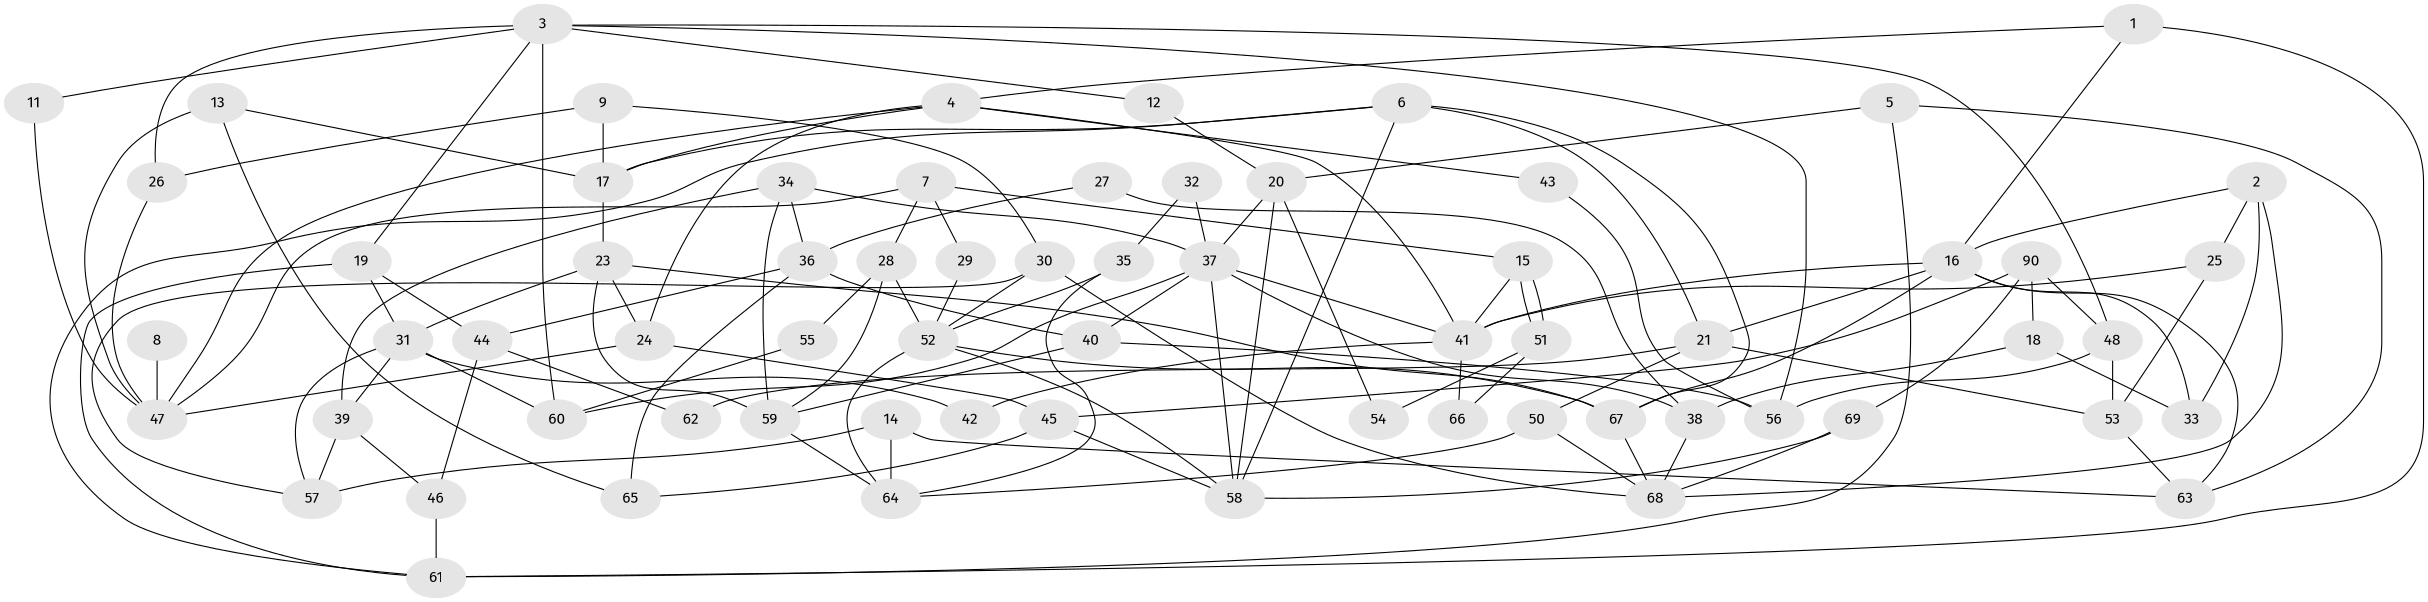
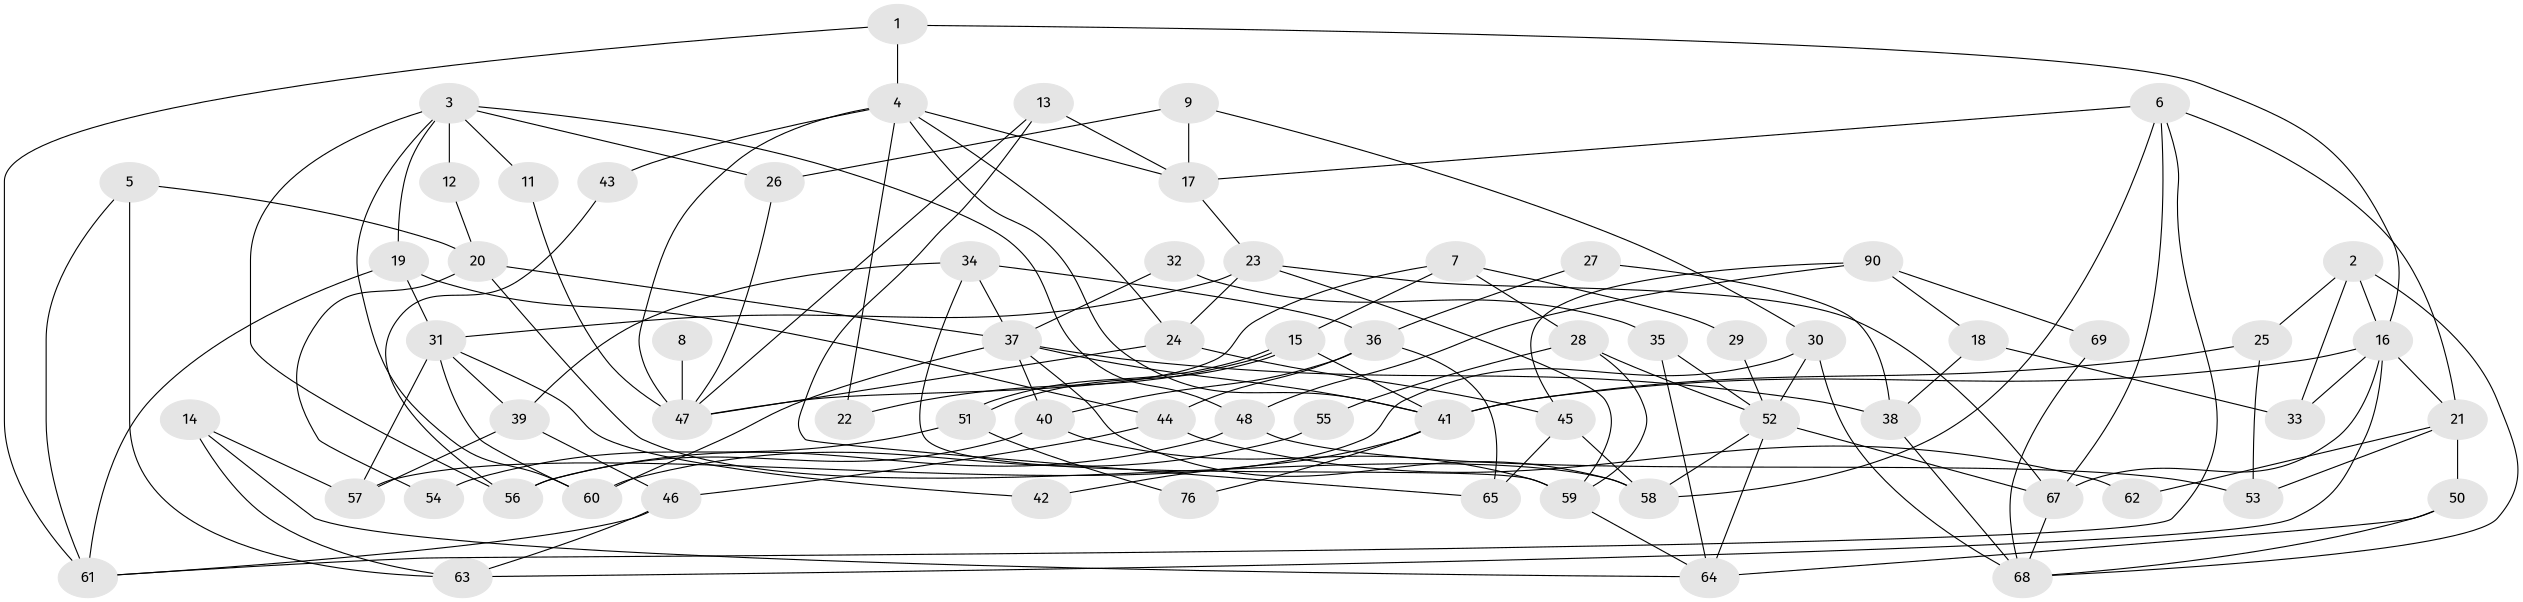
none -> (845, 420)
(1458, 420) -> (1189, 499)
(2145, 455) -> (573, 541)
(1579, 482) -> none
